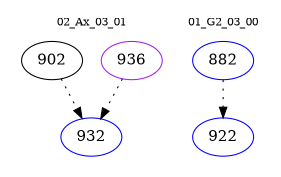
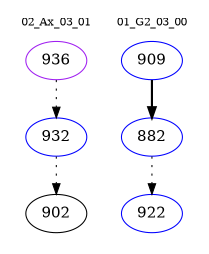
none -> (152, 61)
(69, 94) -> (56, 170)
